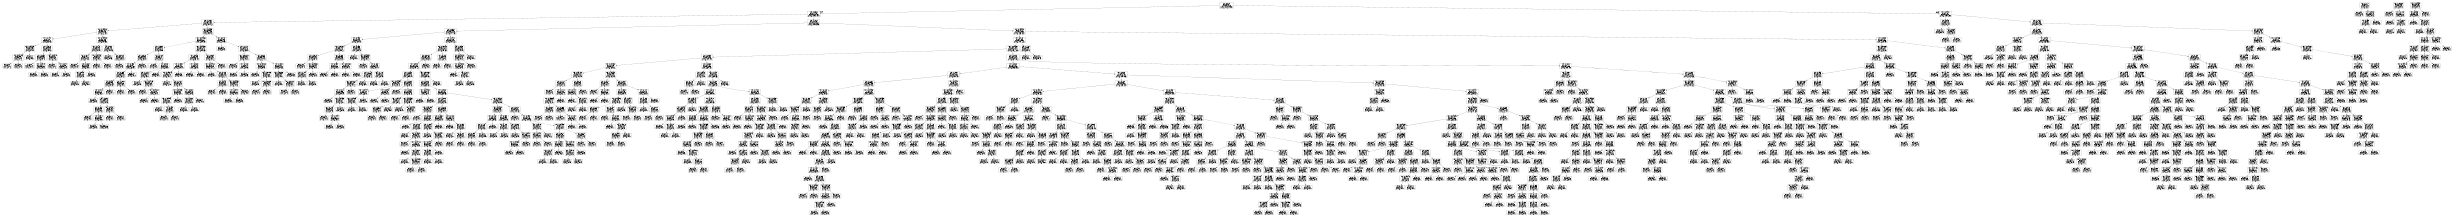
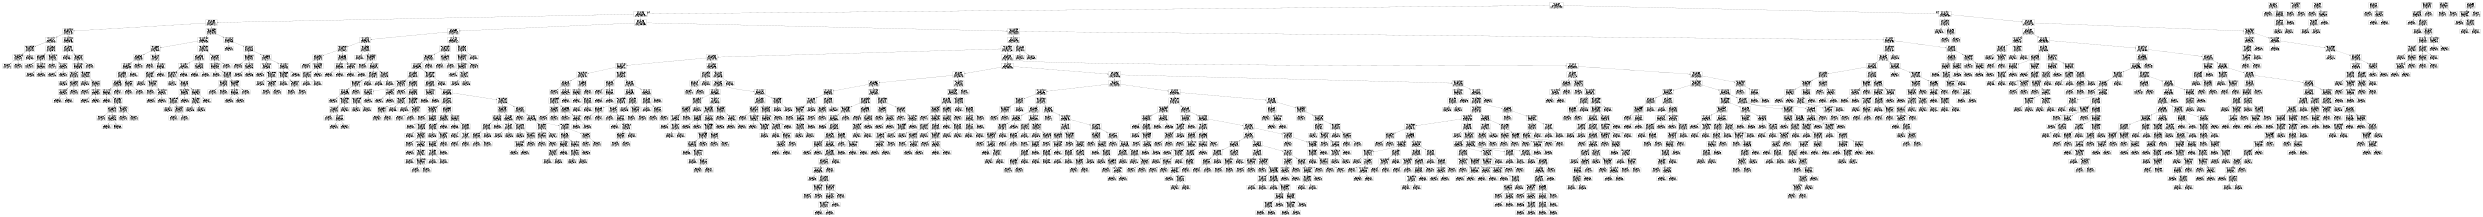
(96, 49) -> none
none -> (78, 66)
(461, 135) -> (465, 135)
(748, 135) -> none
(2200, 161) -> none
